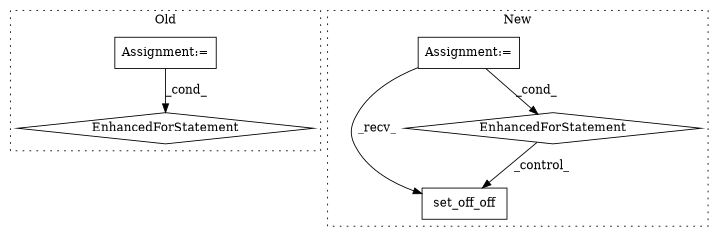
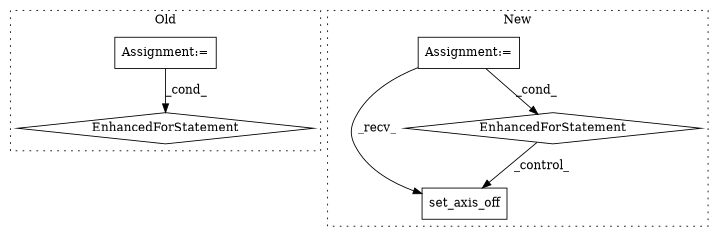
(465, 204) -> (465, 204)
